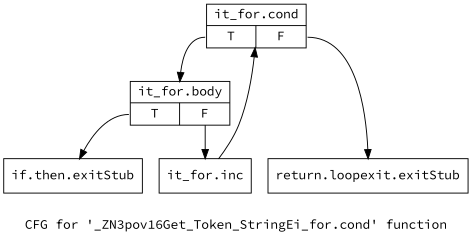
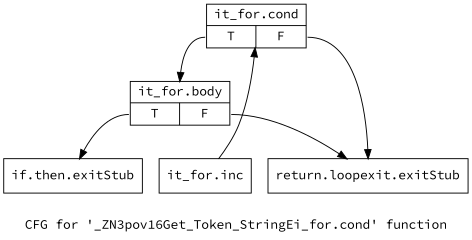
(205, 137) -> (288, 127)
